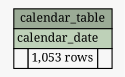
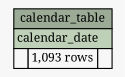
(63, 58) -> (63, 58)
